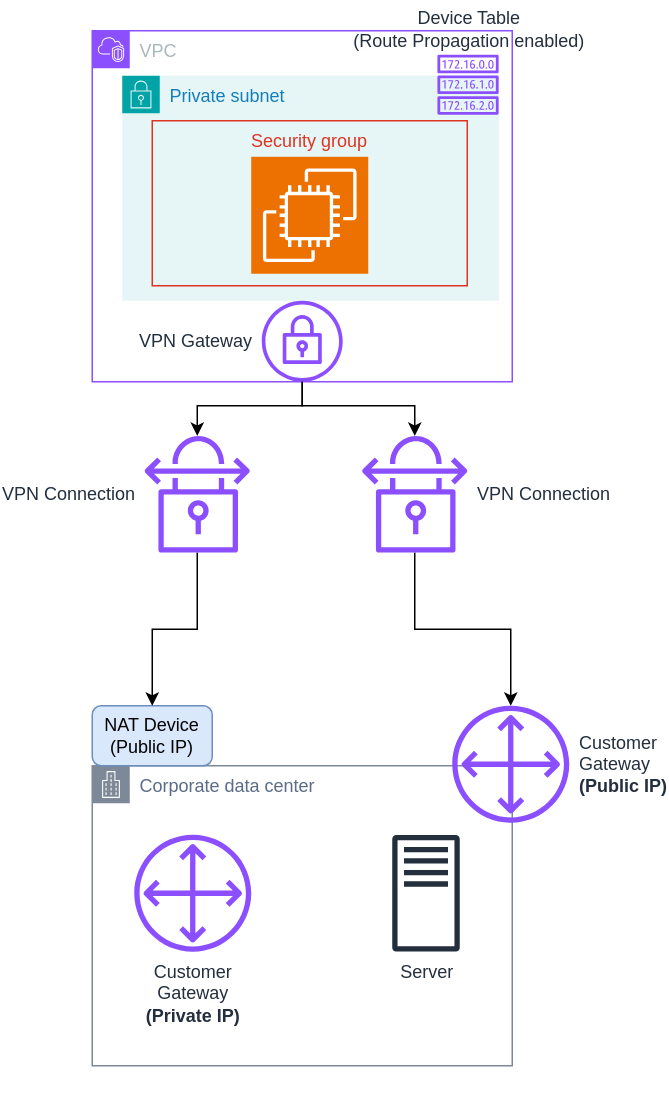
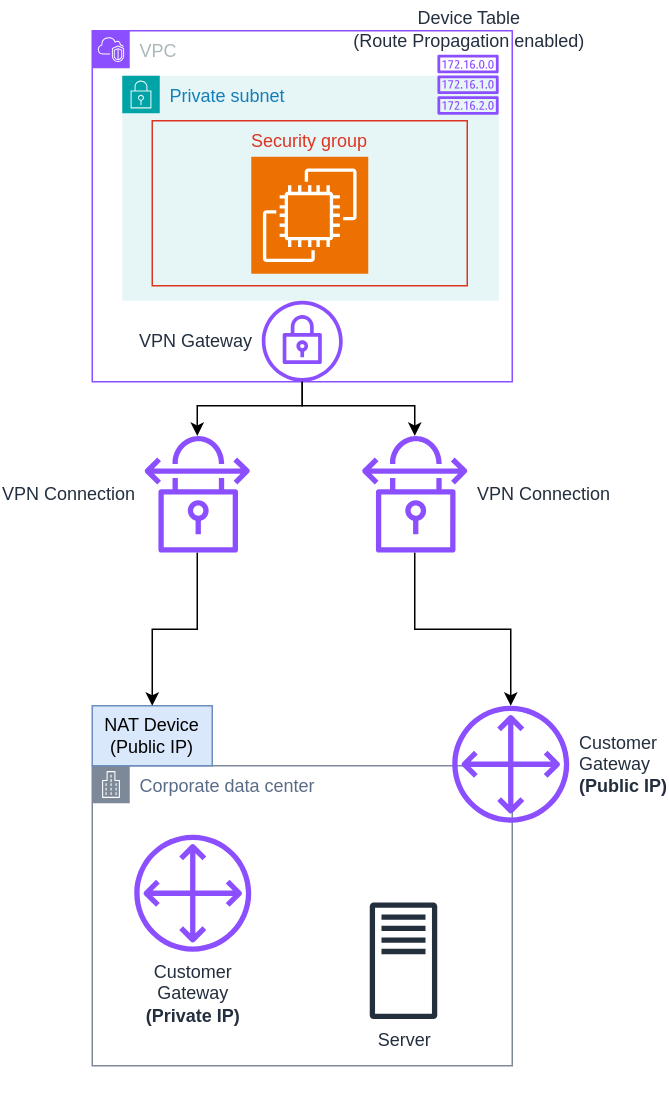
(152, 736) -> (152, 736)
(426, 893) -> (404, 961)
